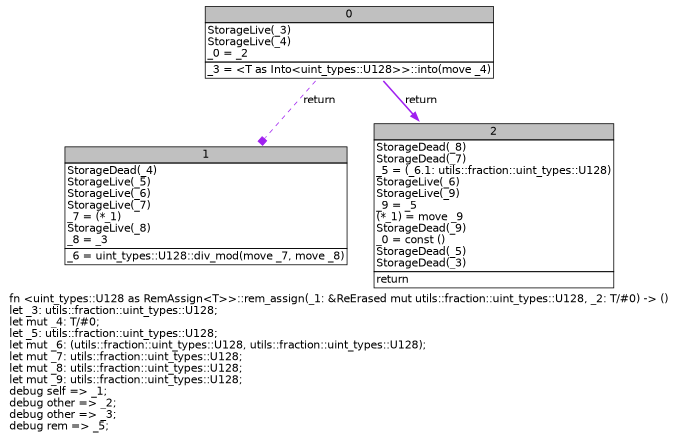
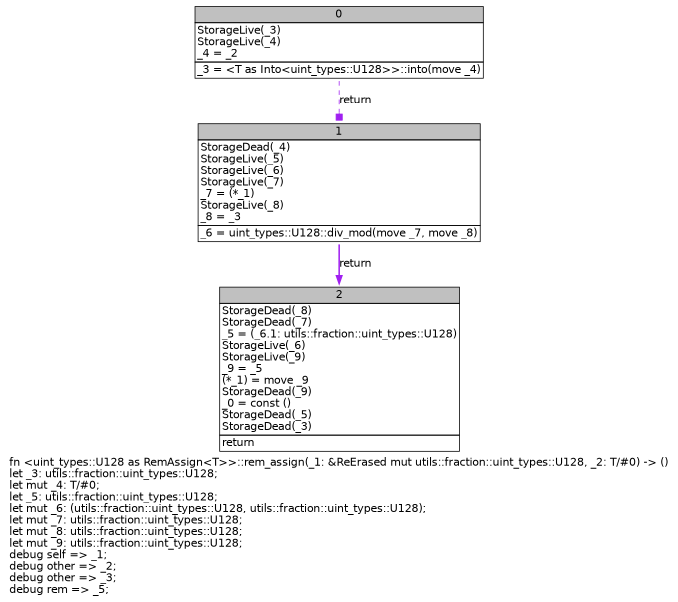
(228, 54) -> (218, 54)
(398, 98) -> (339, 260)
